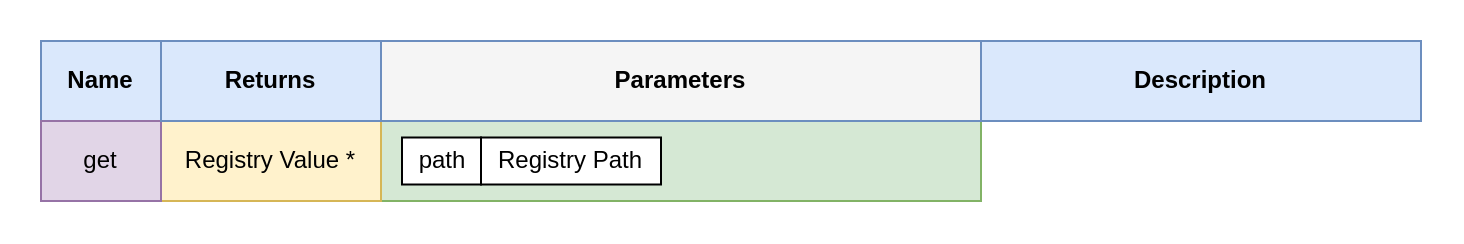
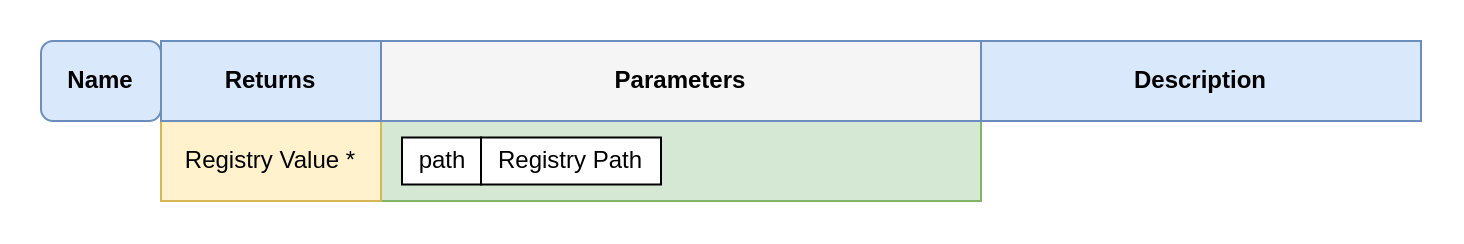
(101, 81) -> (101, 81)
(101, 161) -> none
